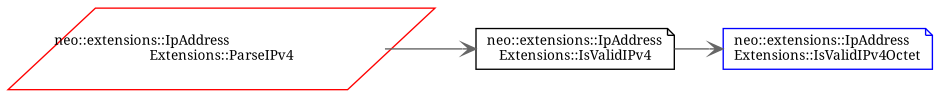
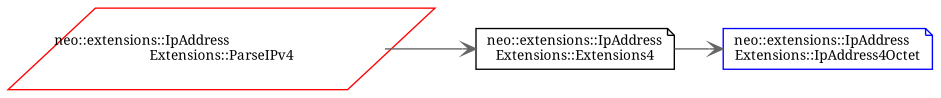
(575, 49) -> (575, 49)
(828, 49) -> (828, 49)
